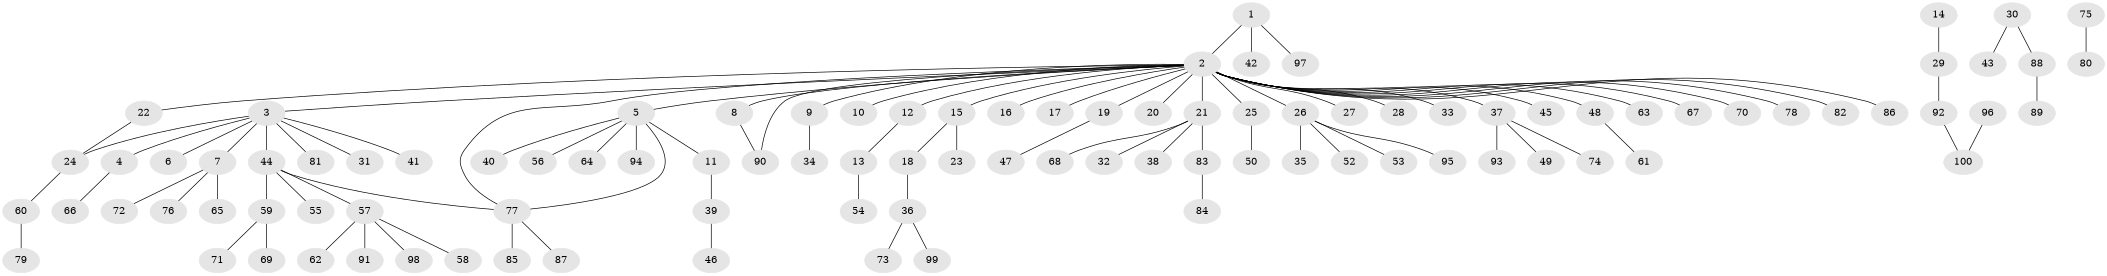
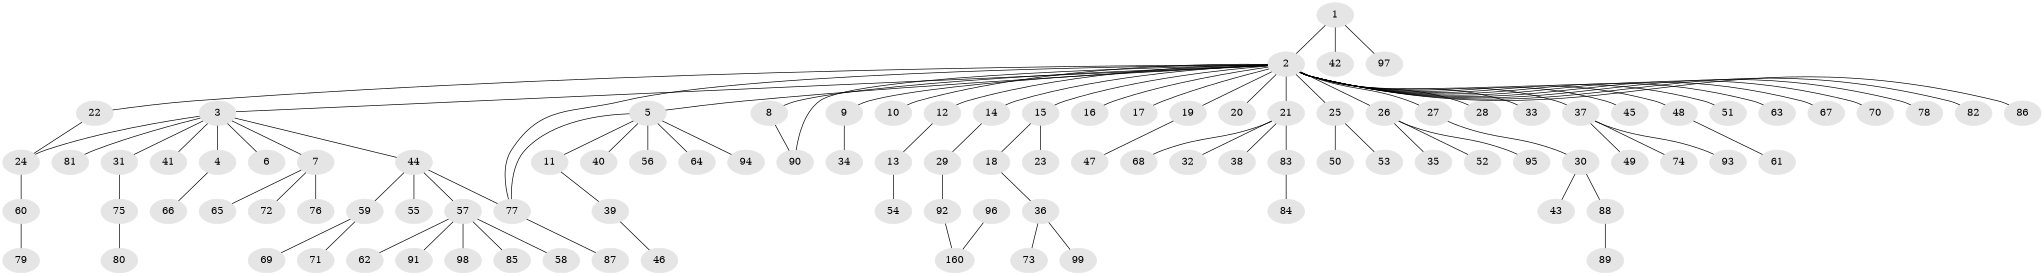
none -> (1129, 78)
none -> (1728, 113)
(1350, 138) -> (1360, 138)
none -> (1507, 138)
(1963, 162) -> (955, 261)
none -> (119, 187)
(512, 236) -> (488, 236)
